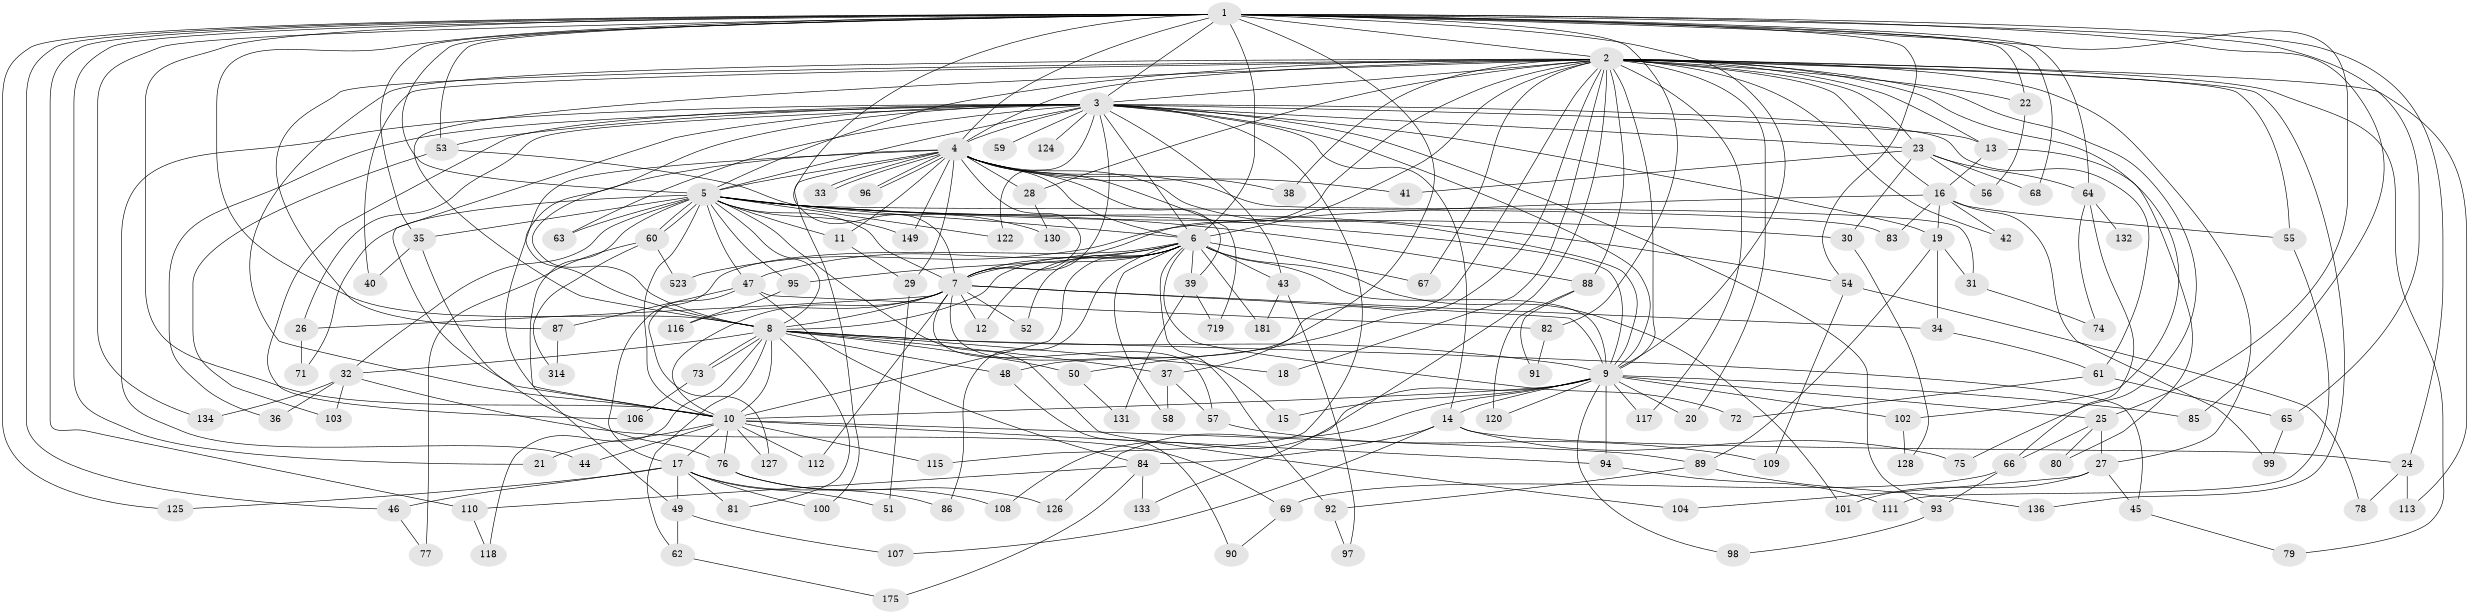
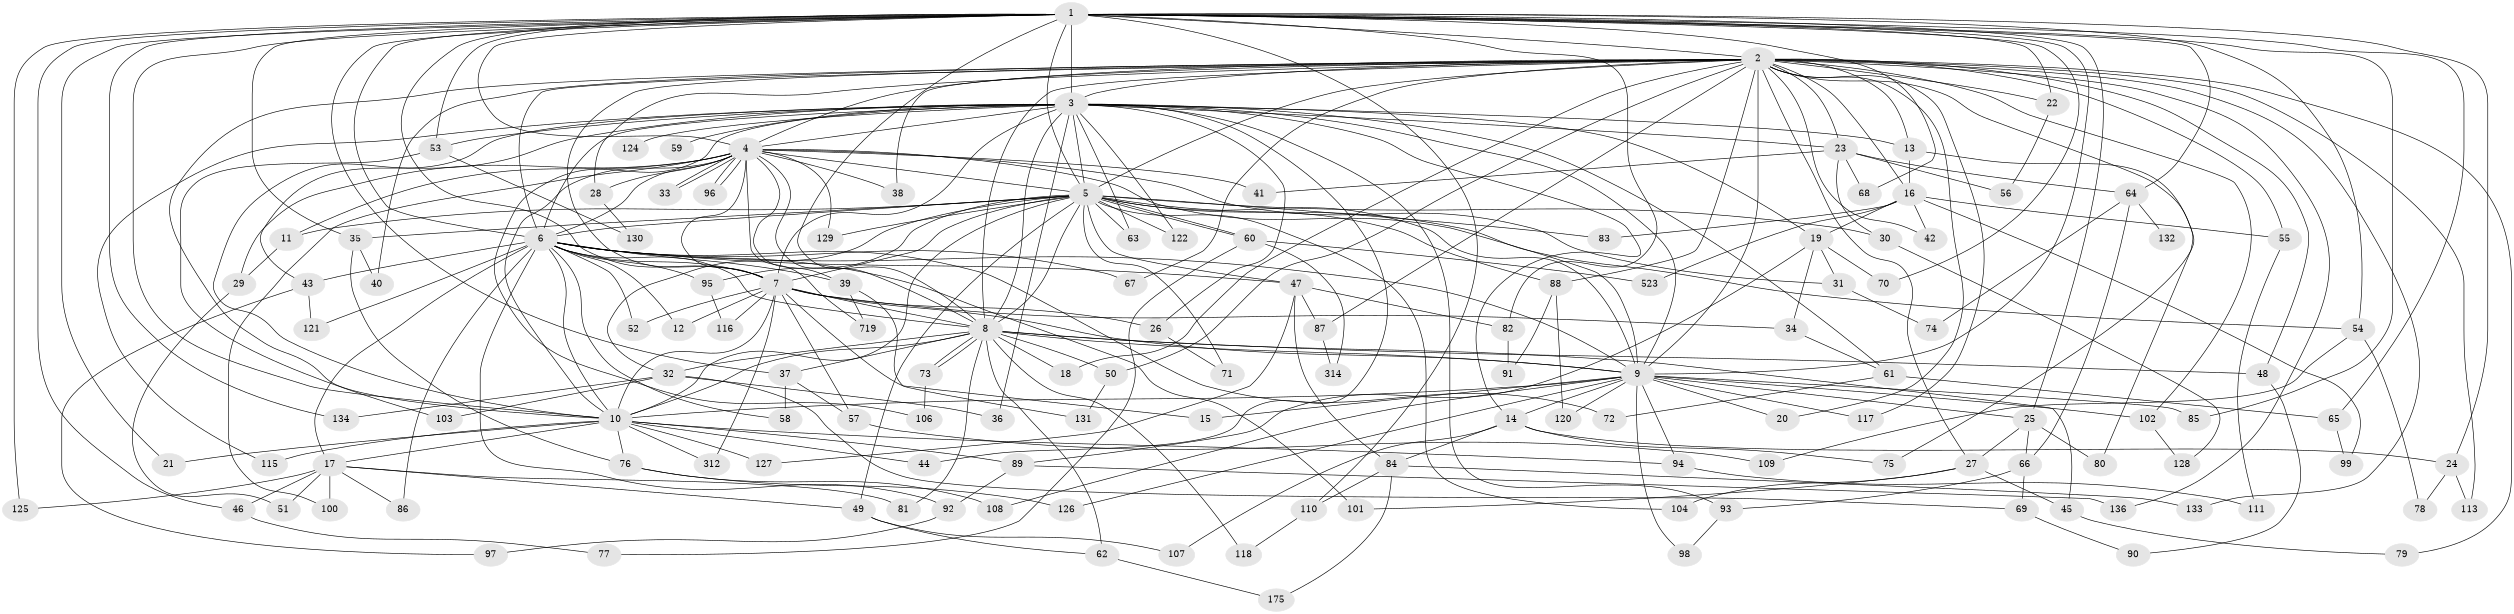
(910, 239) -> (825, 239)
none -> (1884, 284)
(1263, 329) -> (312, 329)
(816, 465) -> (712, 465)
